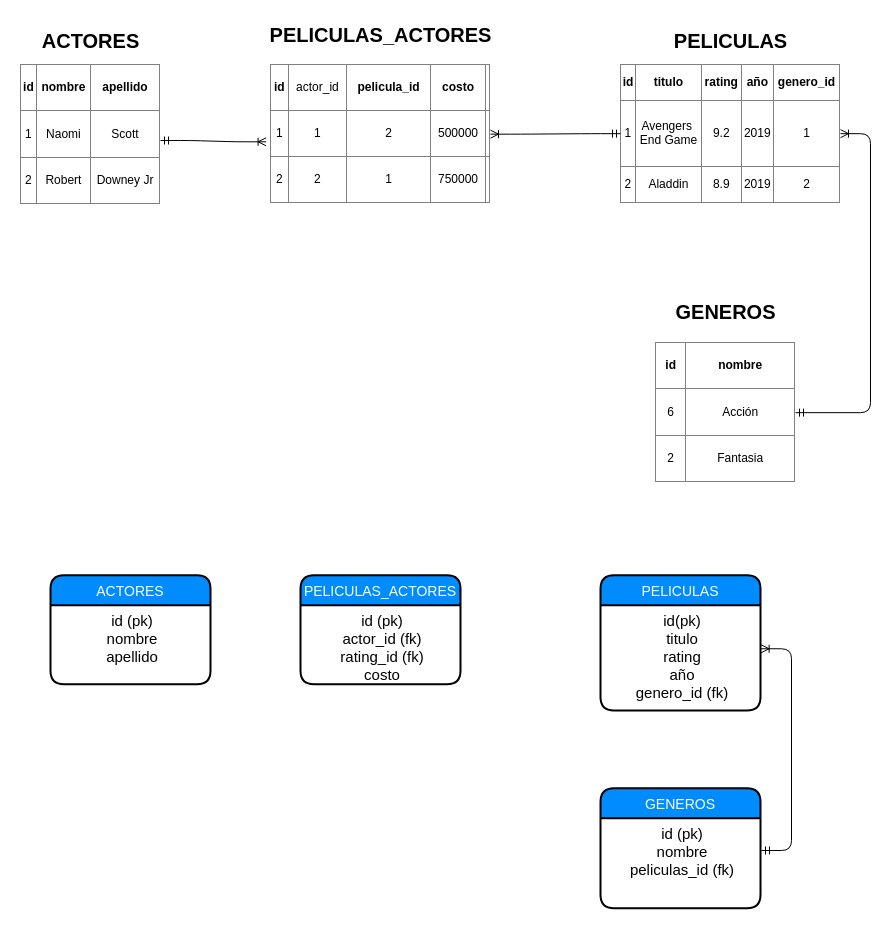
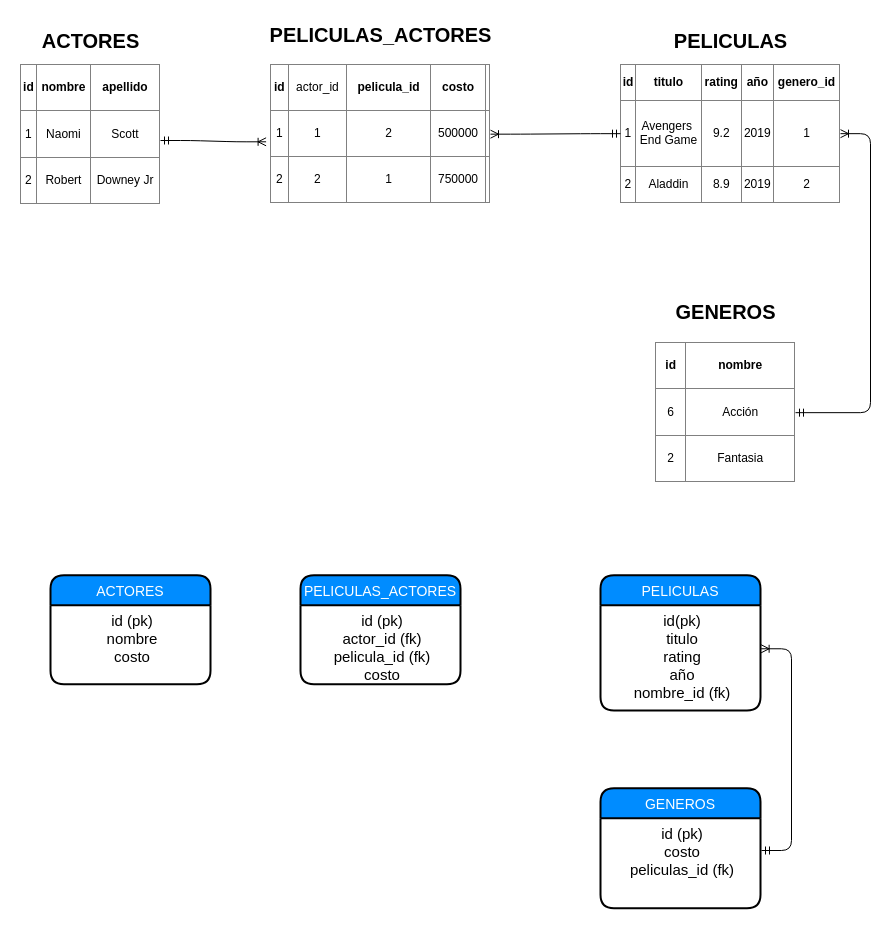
(132, 621) -> (132, 621)
(382, 621) -> (382, 621)
(682, 621) -> (682, 621)
(682, 834) -> (682, 834)
